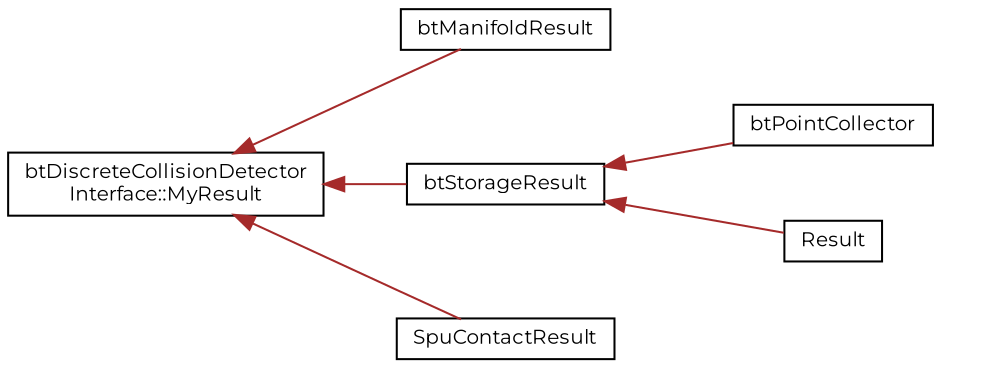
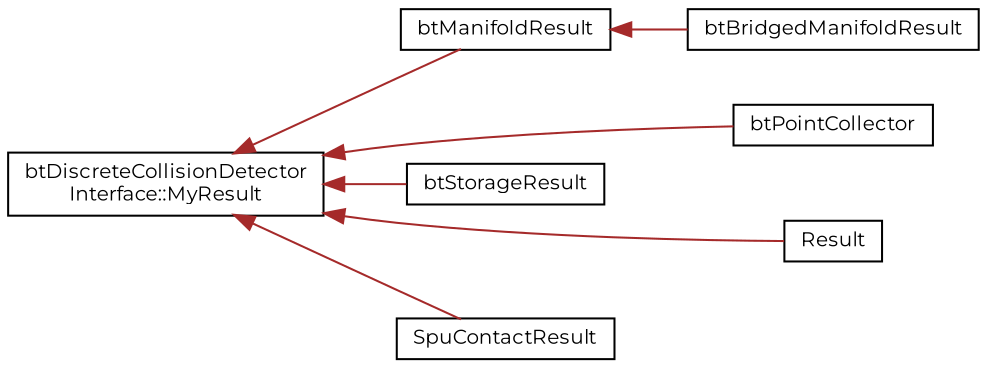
none -> (833, 30)
(679, 153) -> (539, 134)
(705, 219) -> (564, 235)
